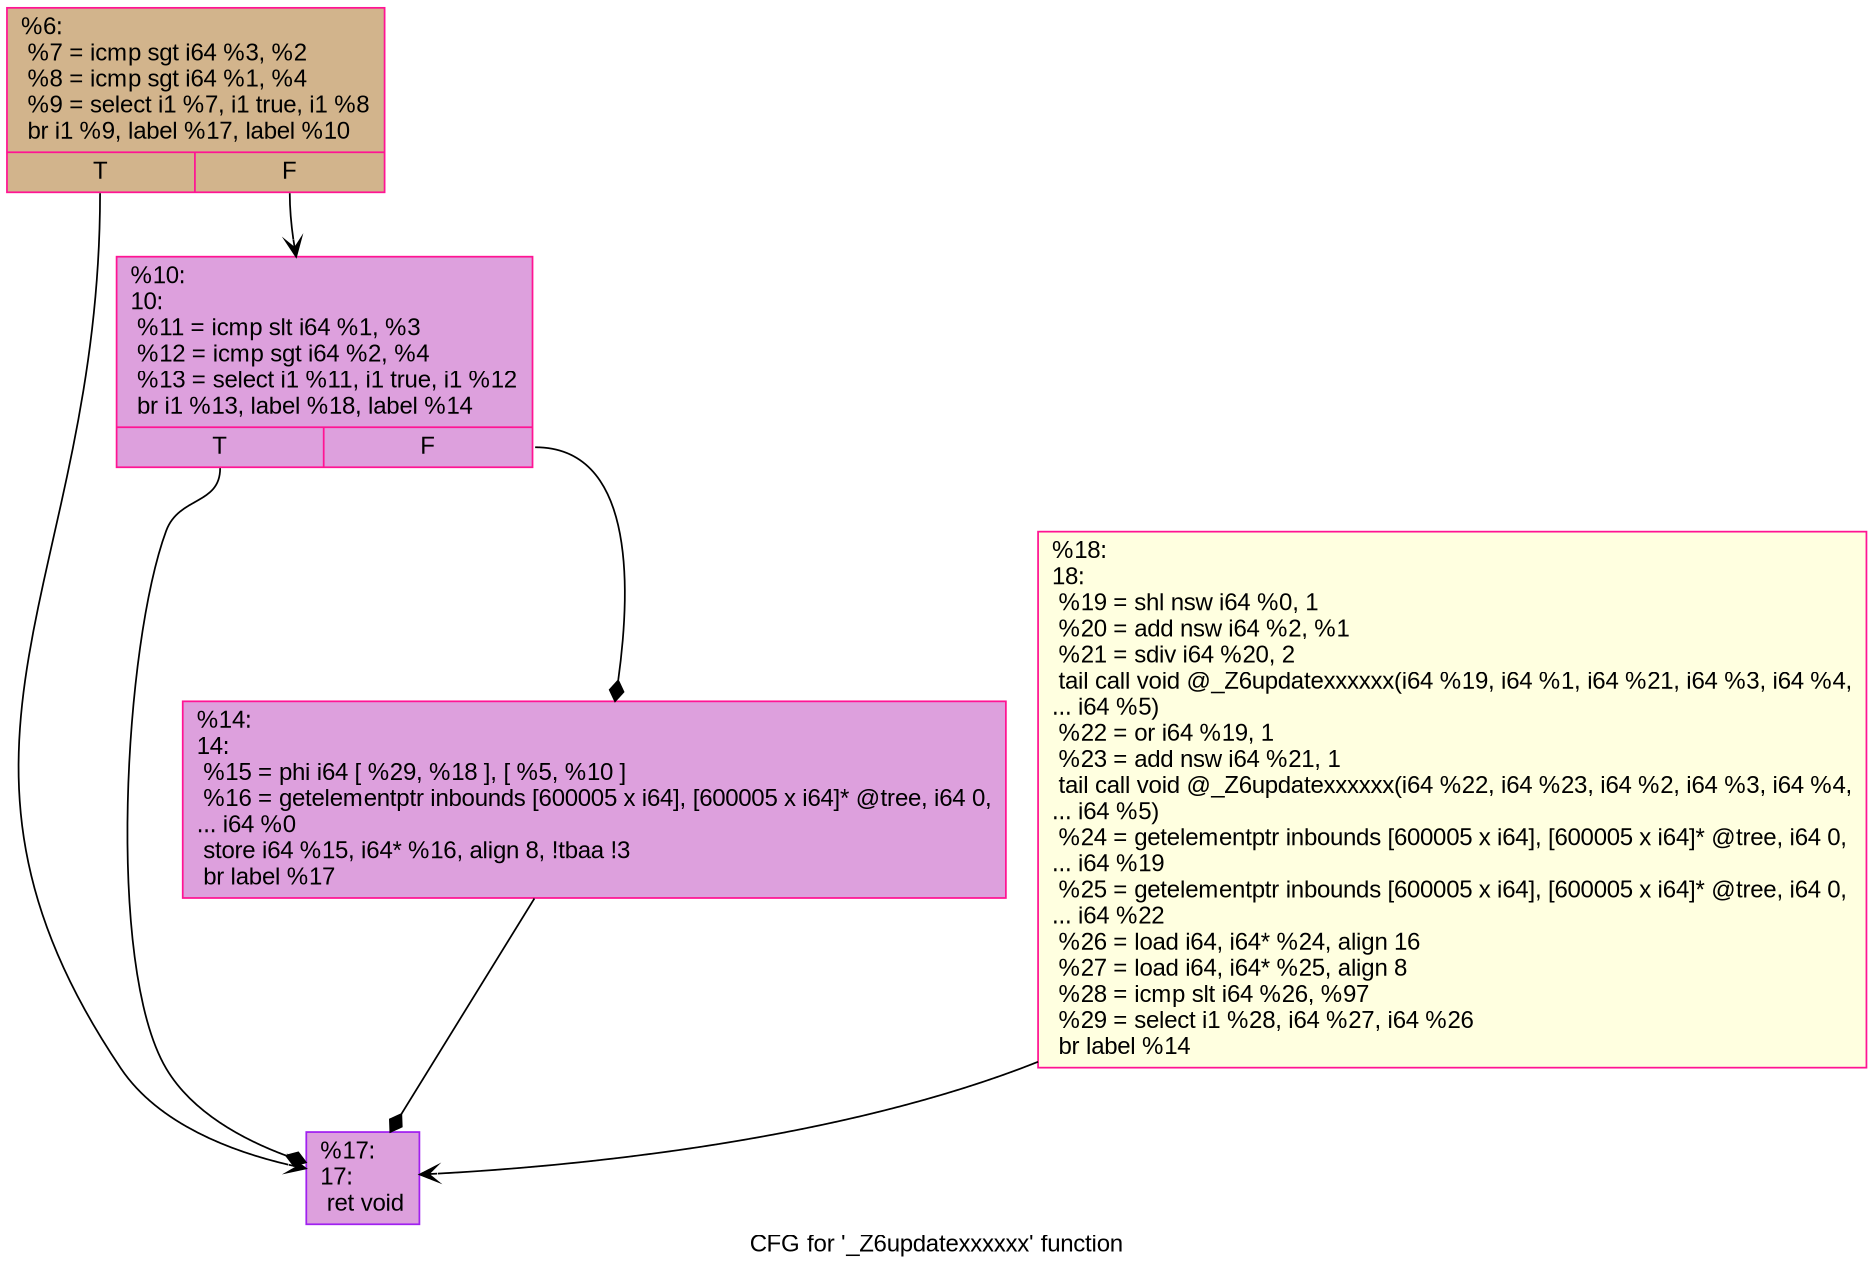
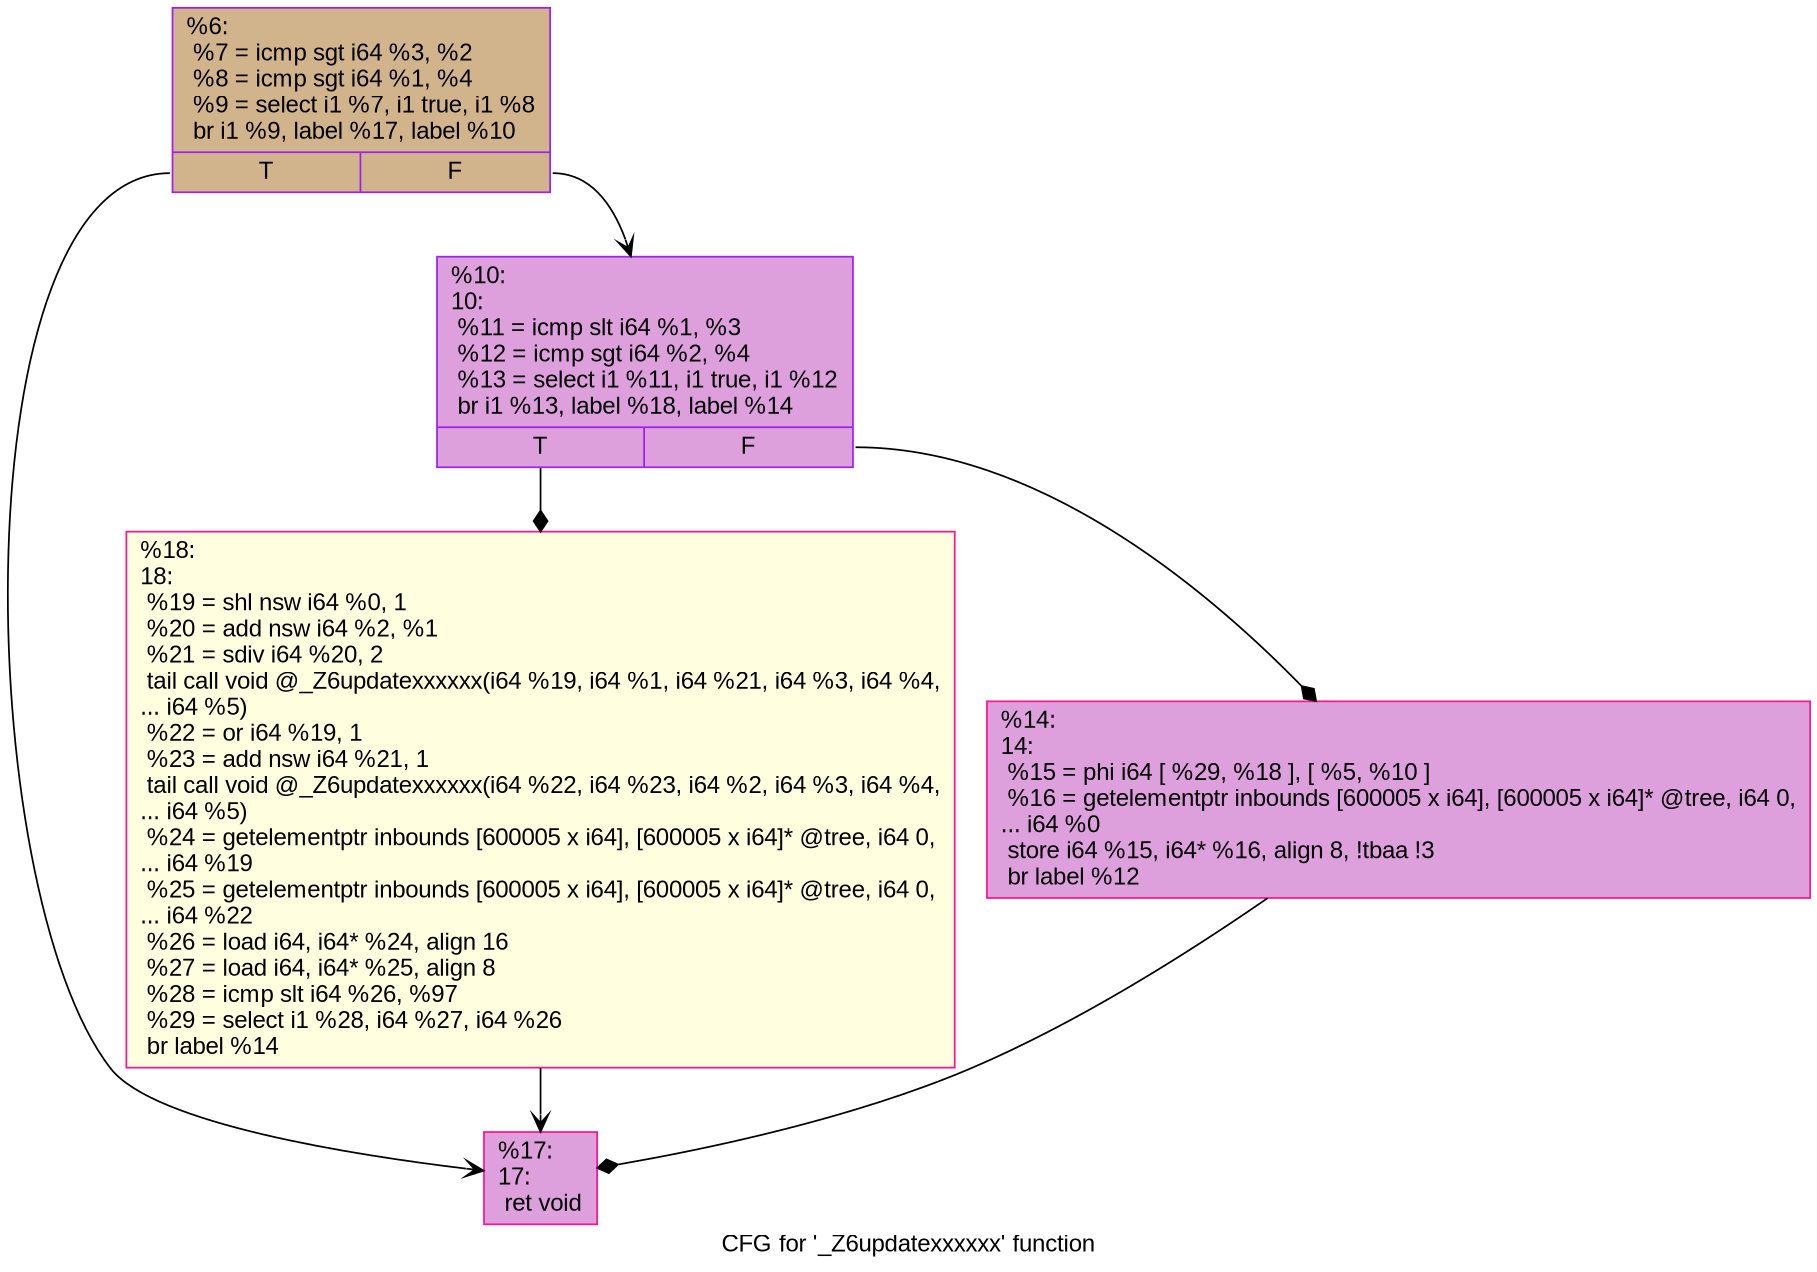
(196, 100) -> (361, 100)
(325, 362) -> (645, 362)
(128, 833) -> (541, 489)
(266, 877) -> (1070, 877)
(363, 1178) -> (541, 1178)
